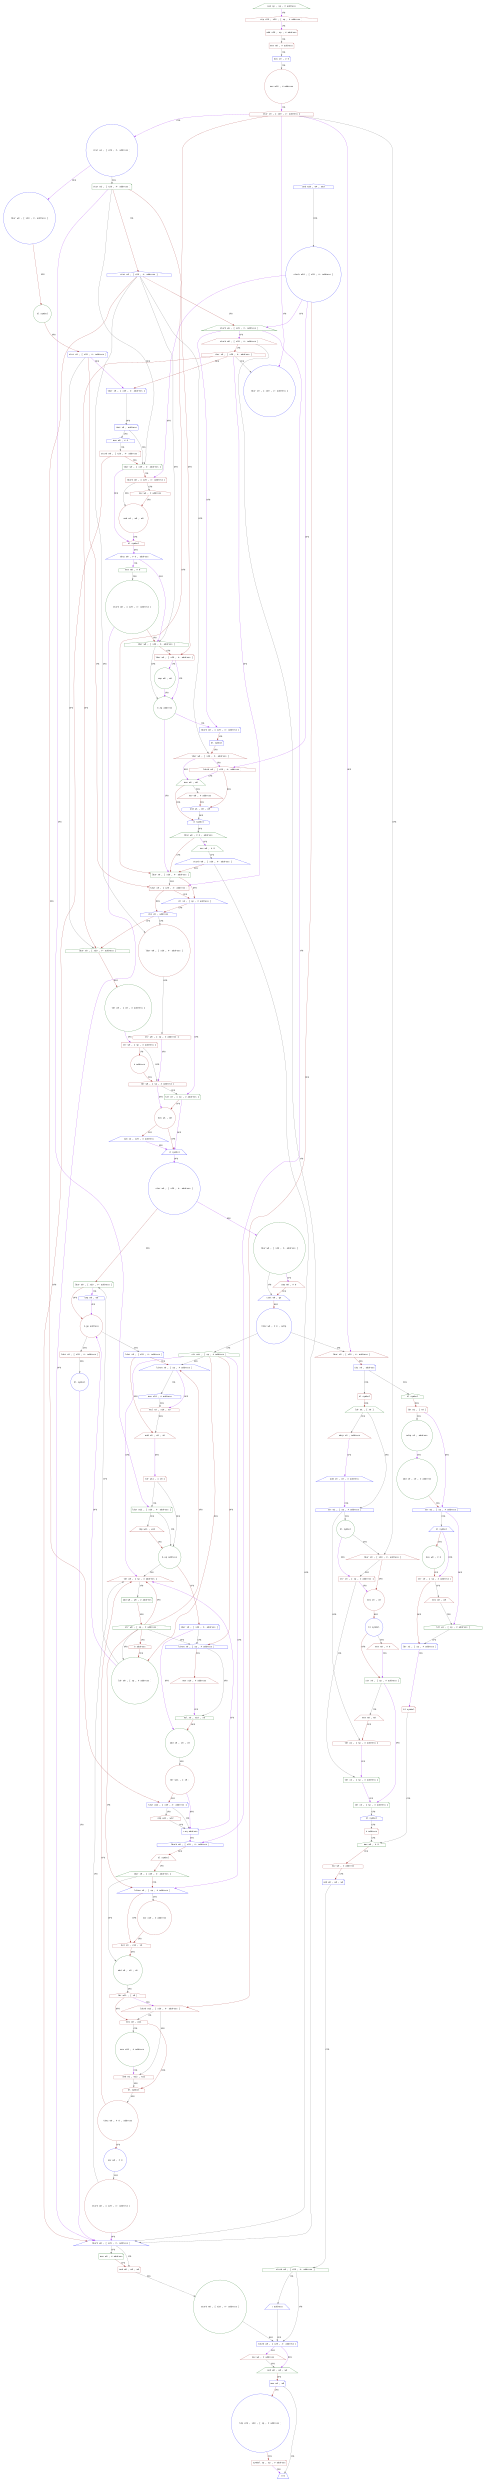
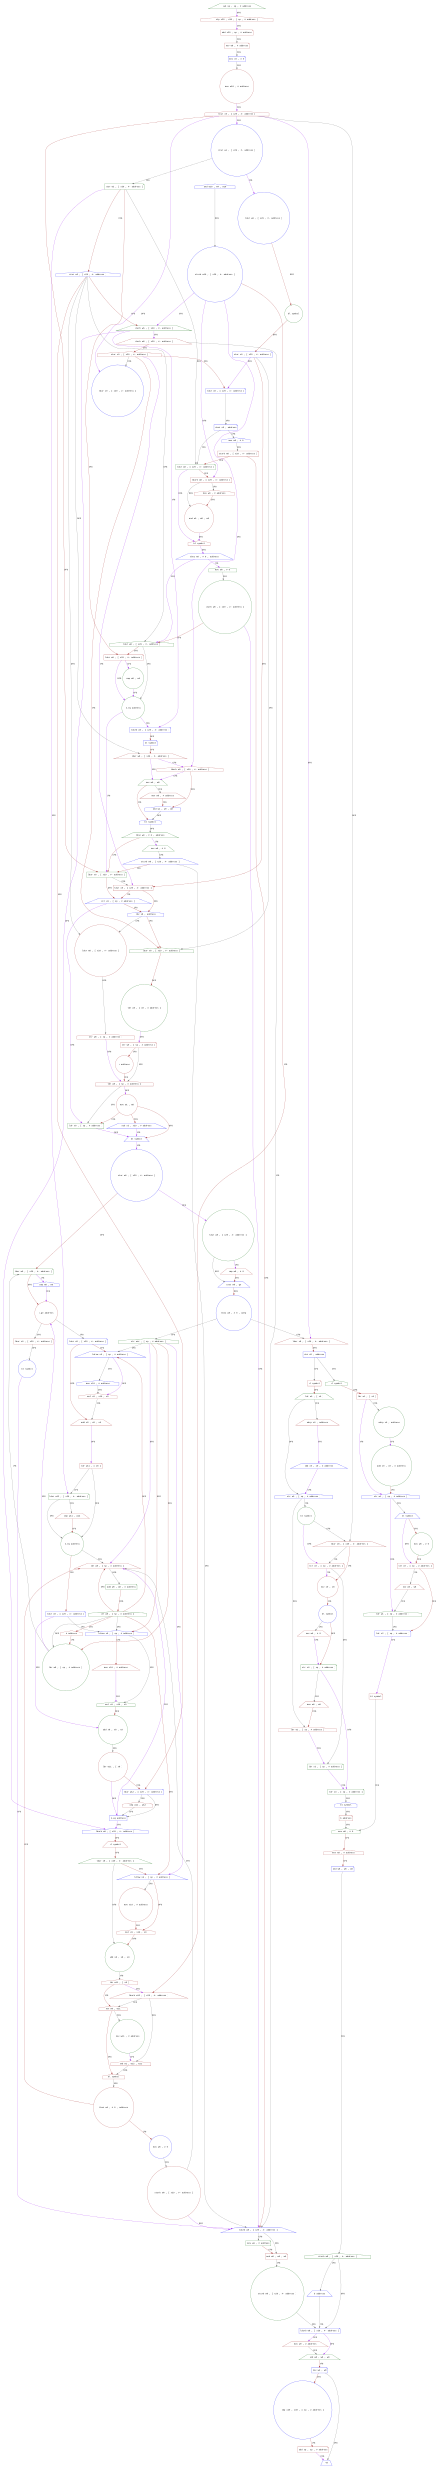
(175, 1104) -> (111, 1118)
(269, 2463) -> (313, 2450)
